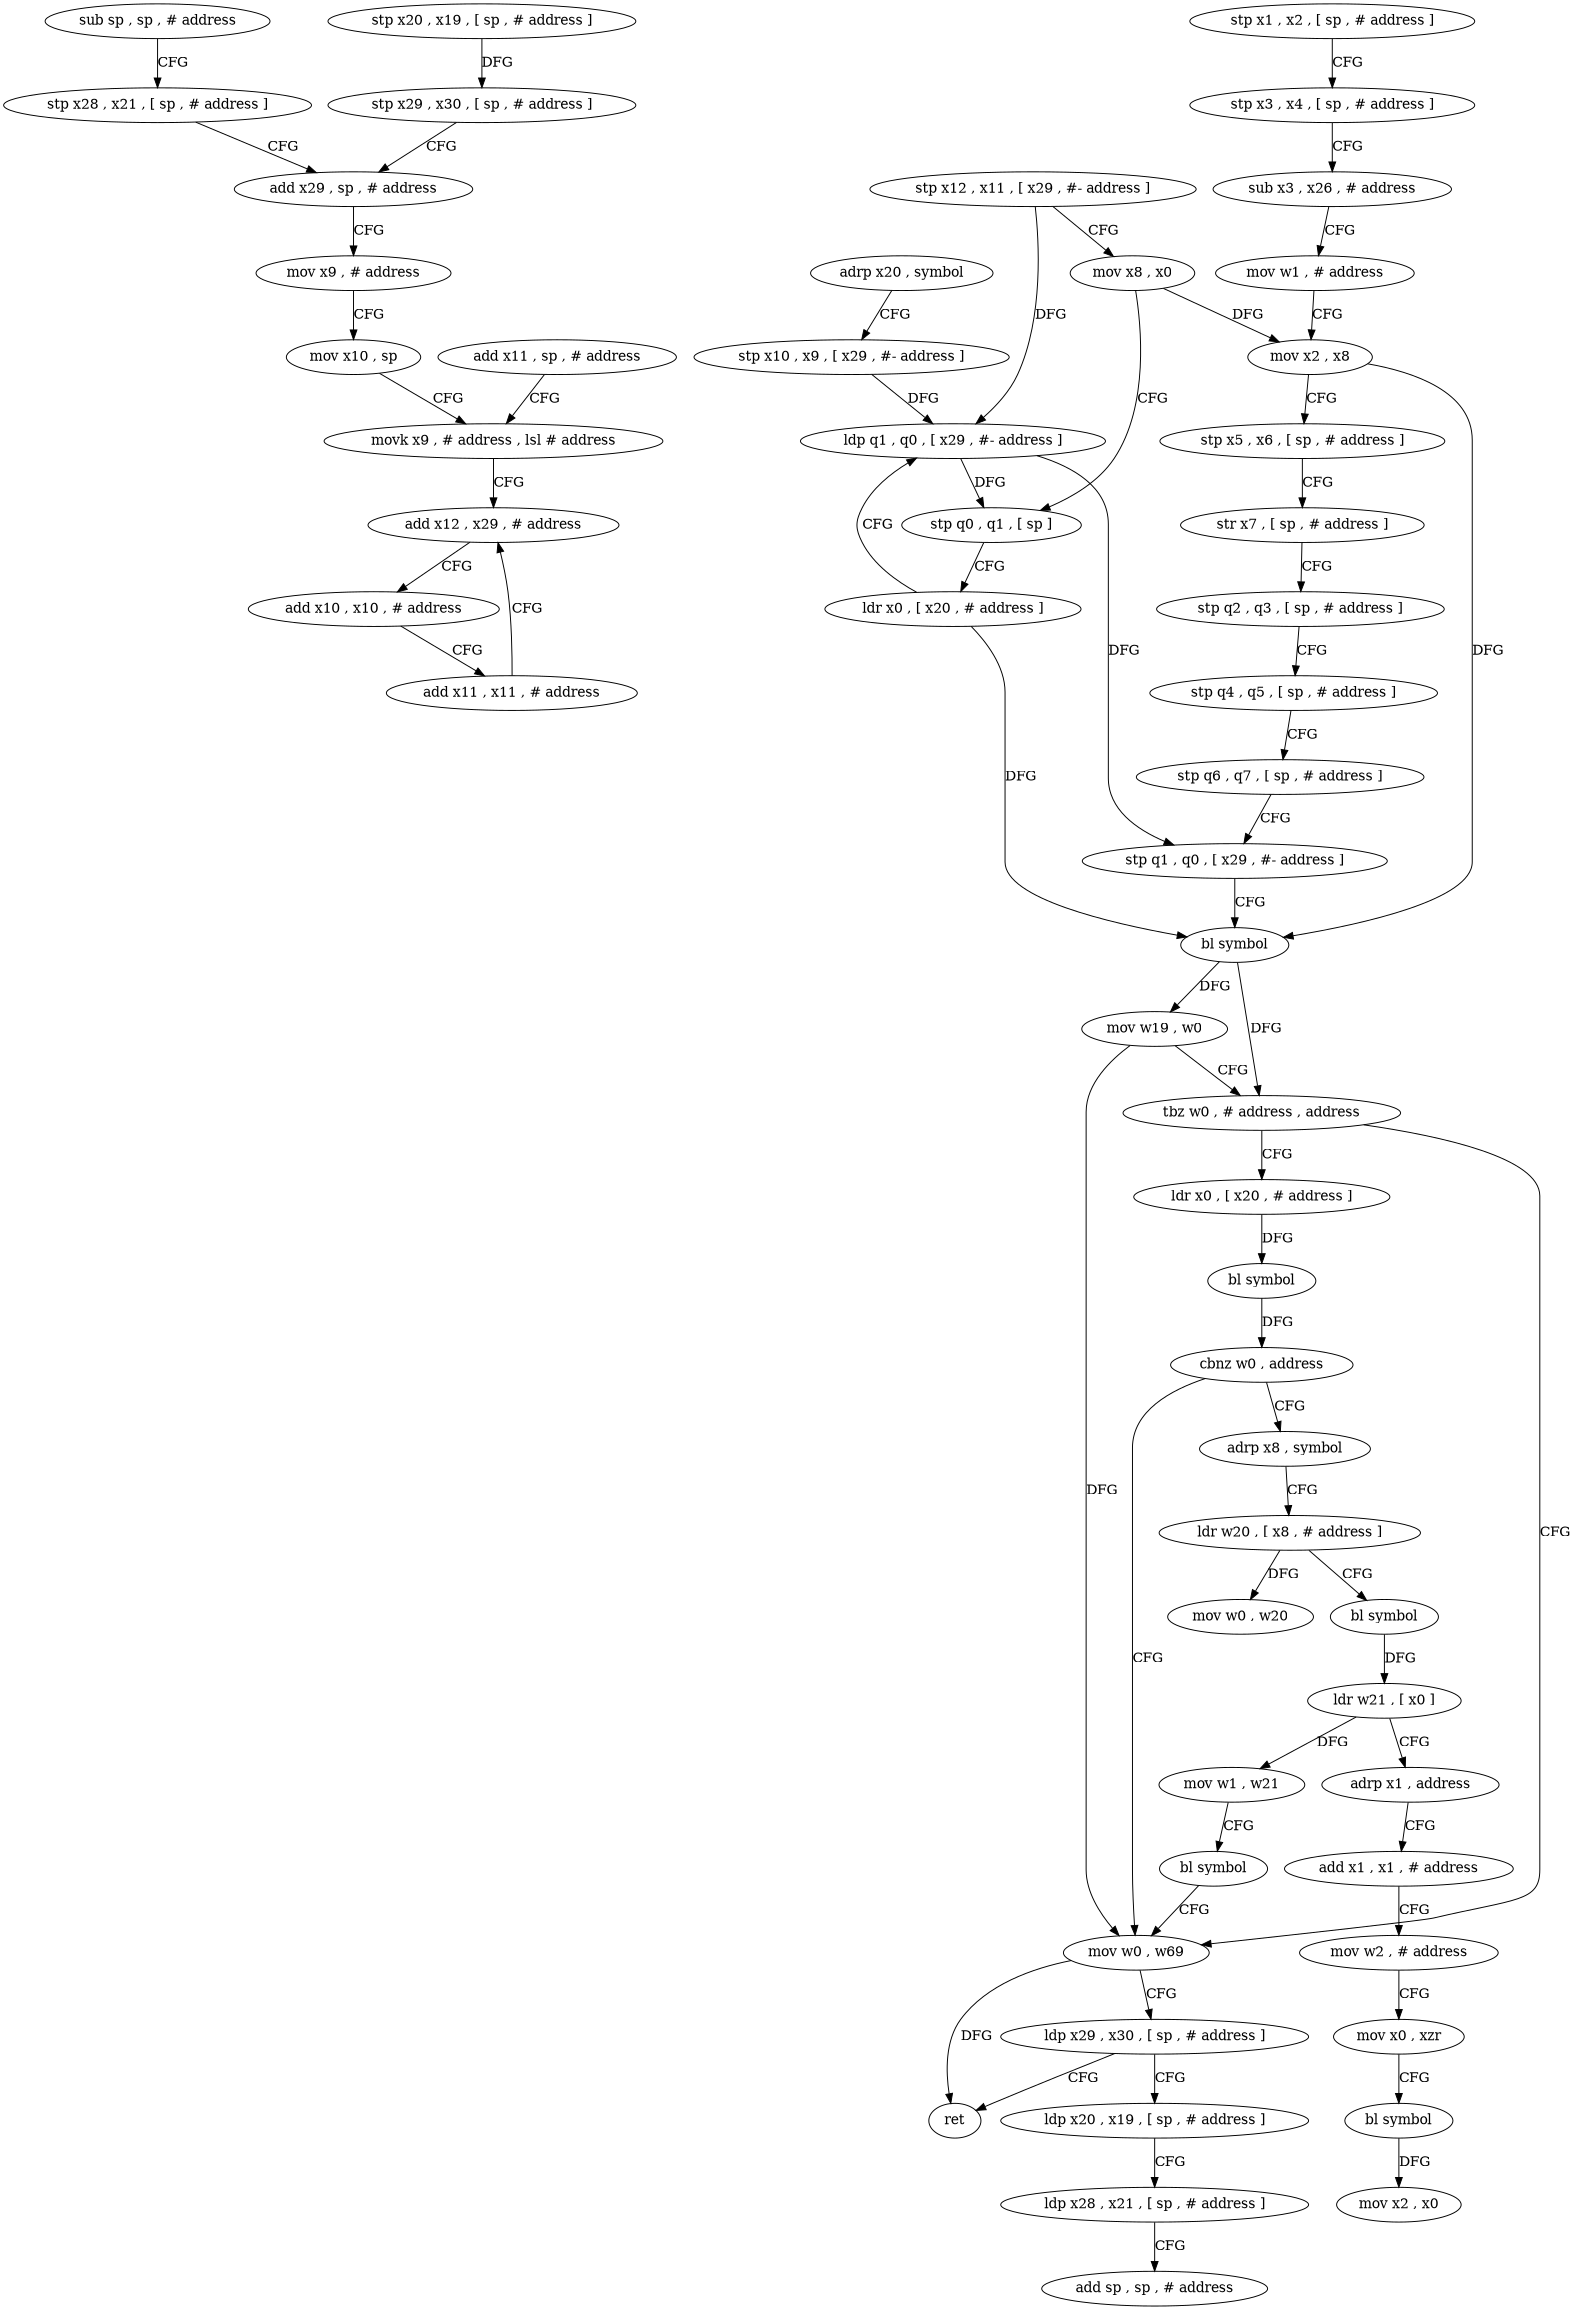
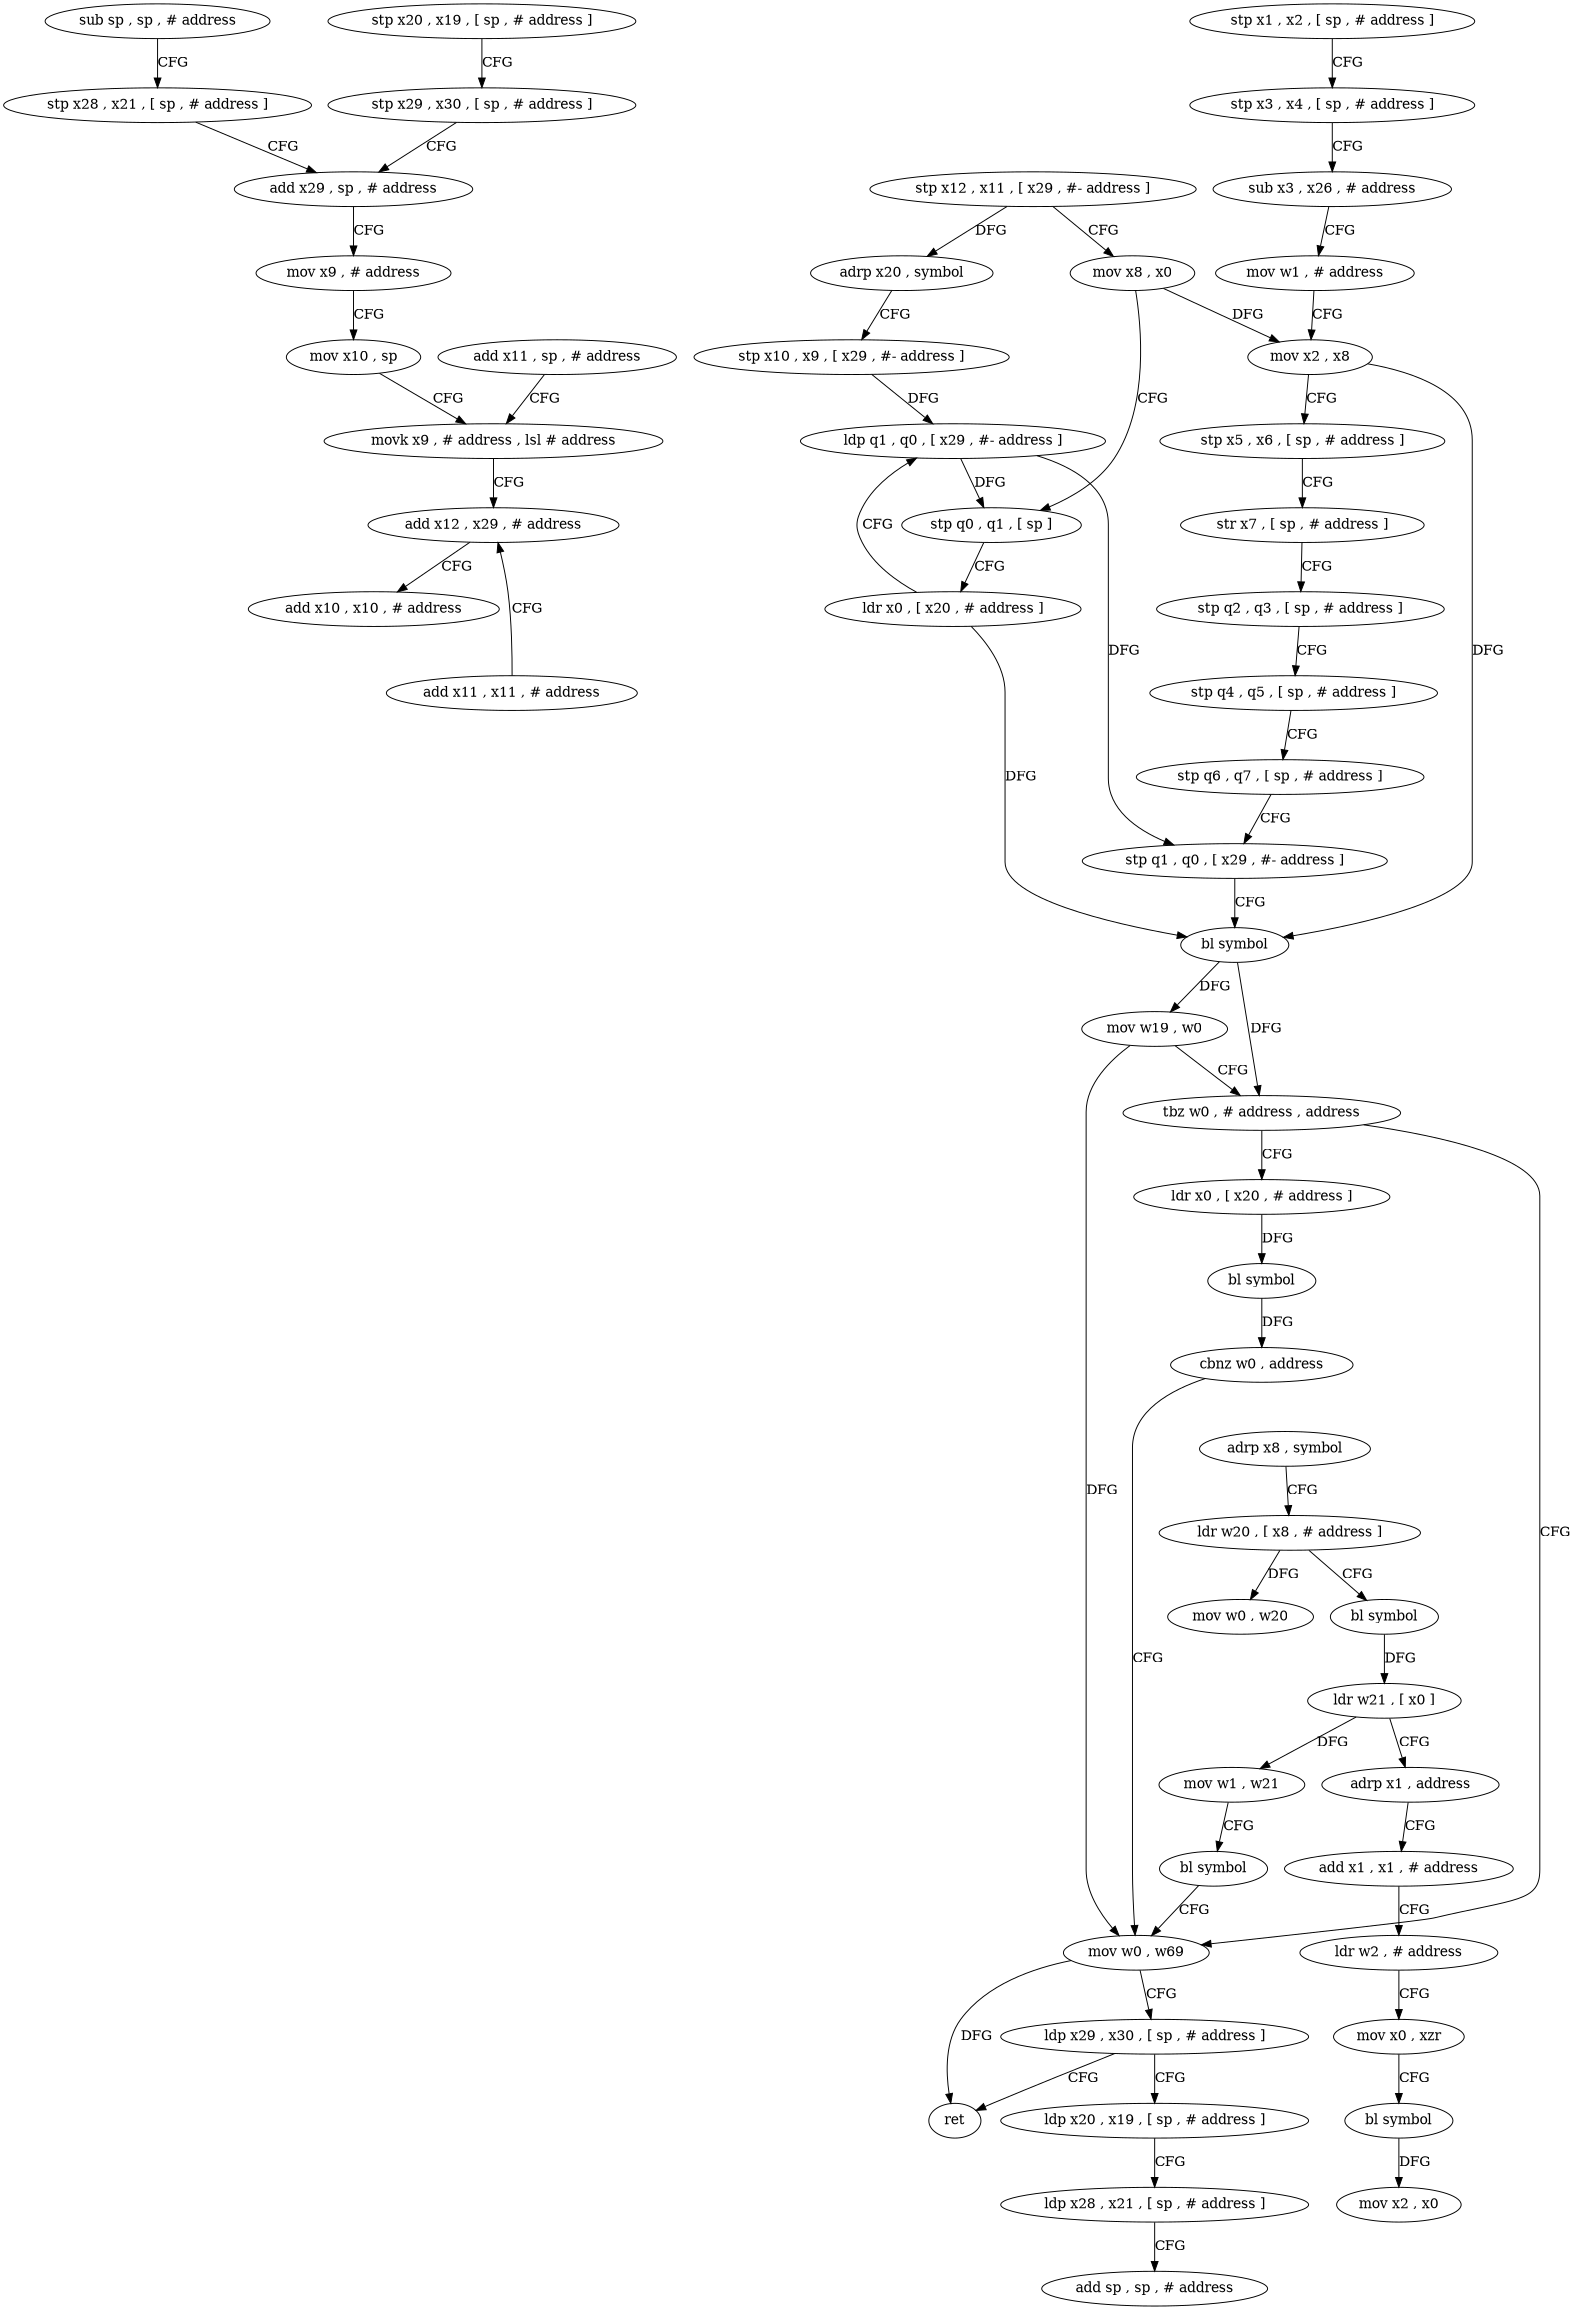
(497, 63) -> (497, 63)
(1033, 319) -> (971, 229)
(438, 648) -> none
(1272, 1402) -> none
(1399, 1953) -> (1399, 1953)
